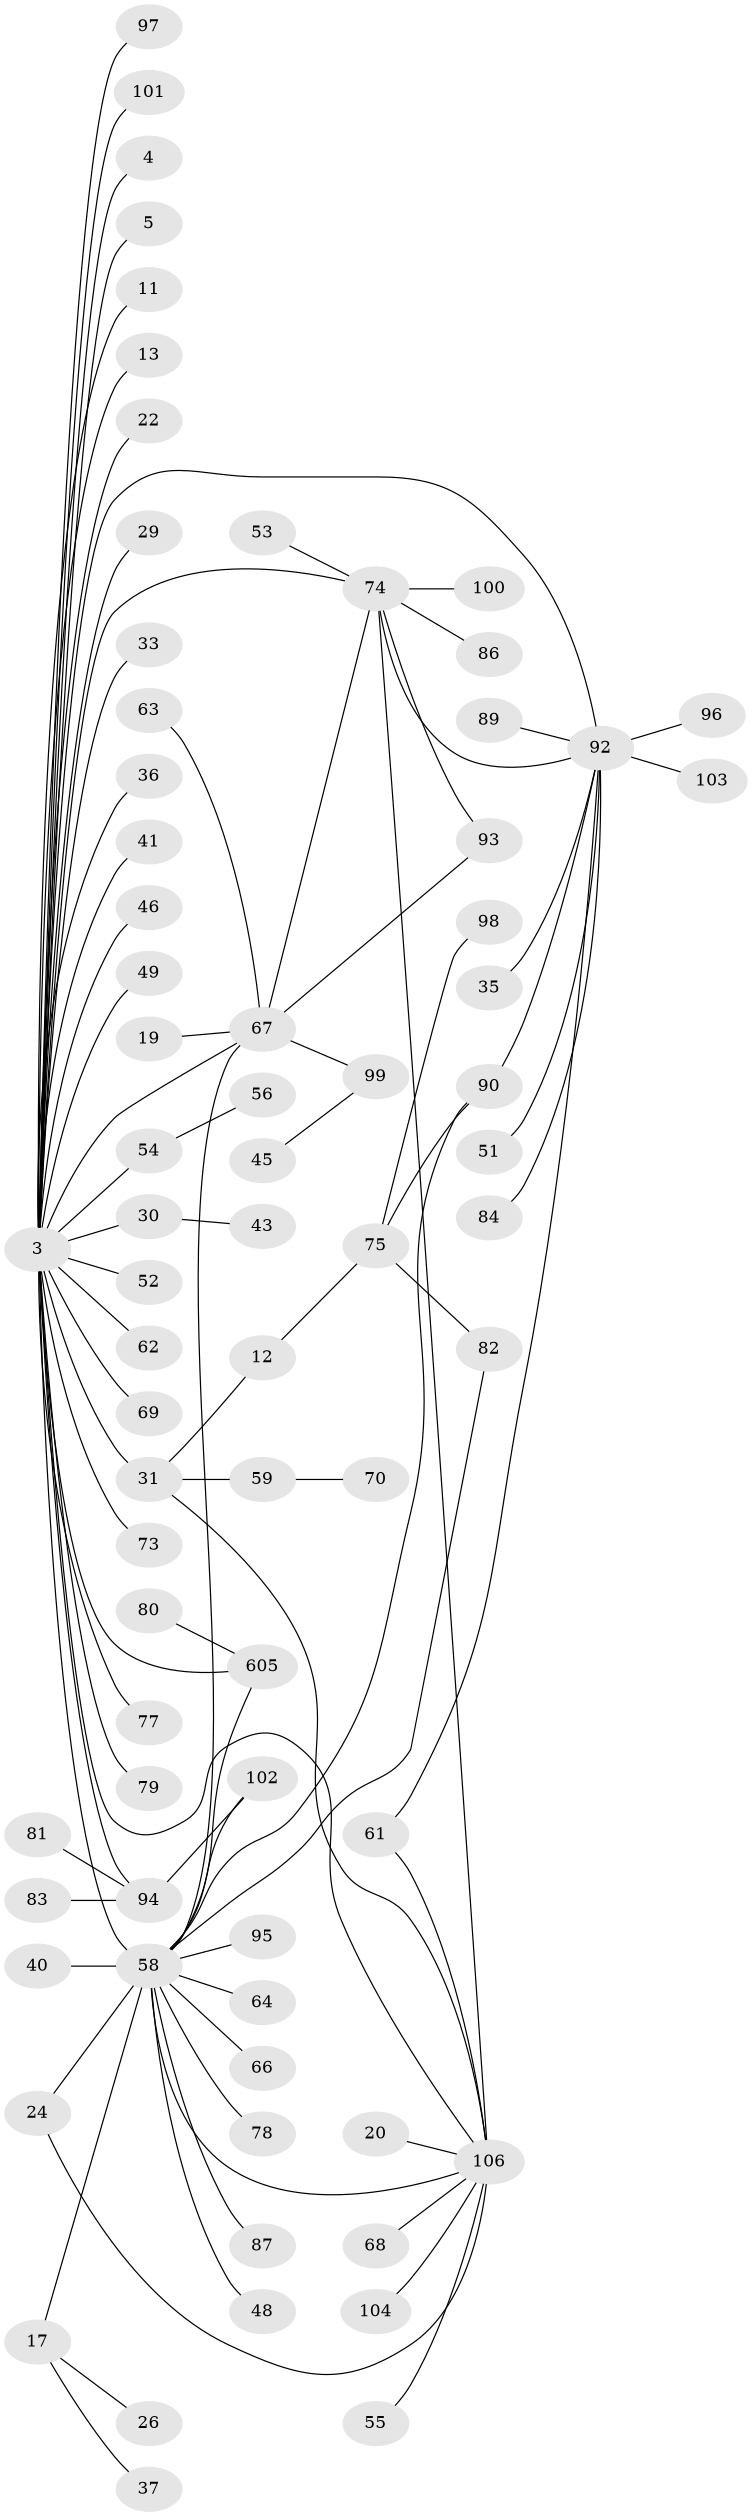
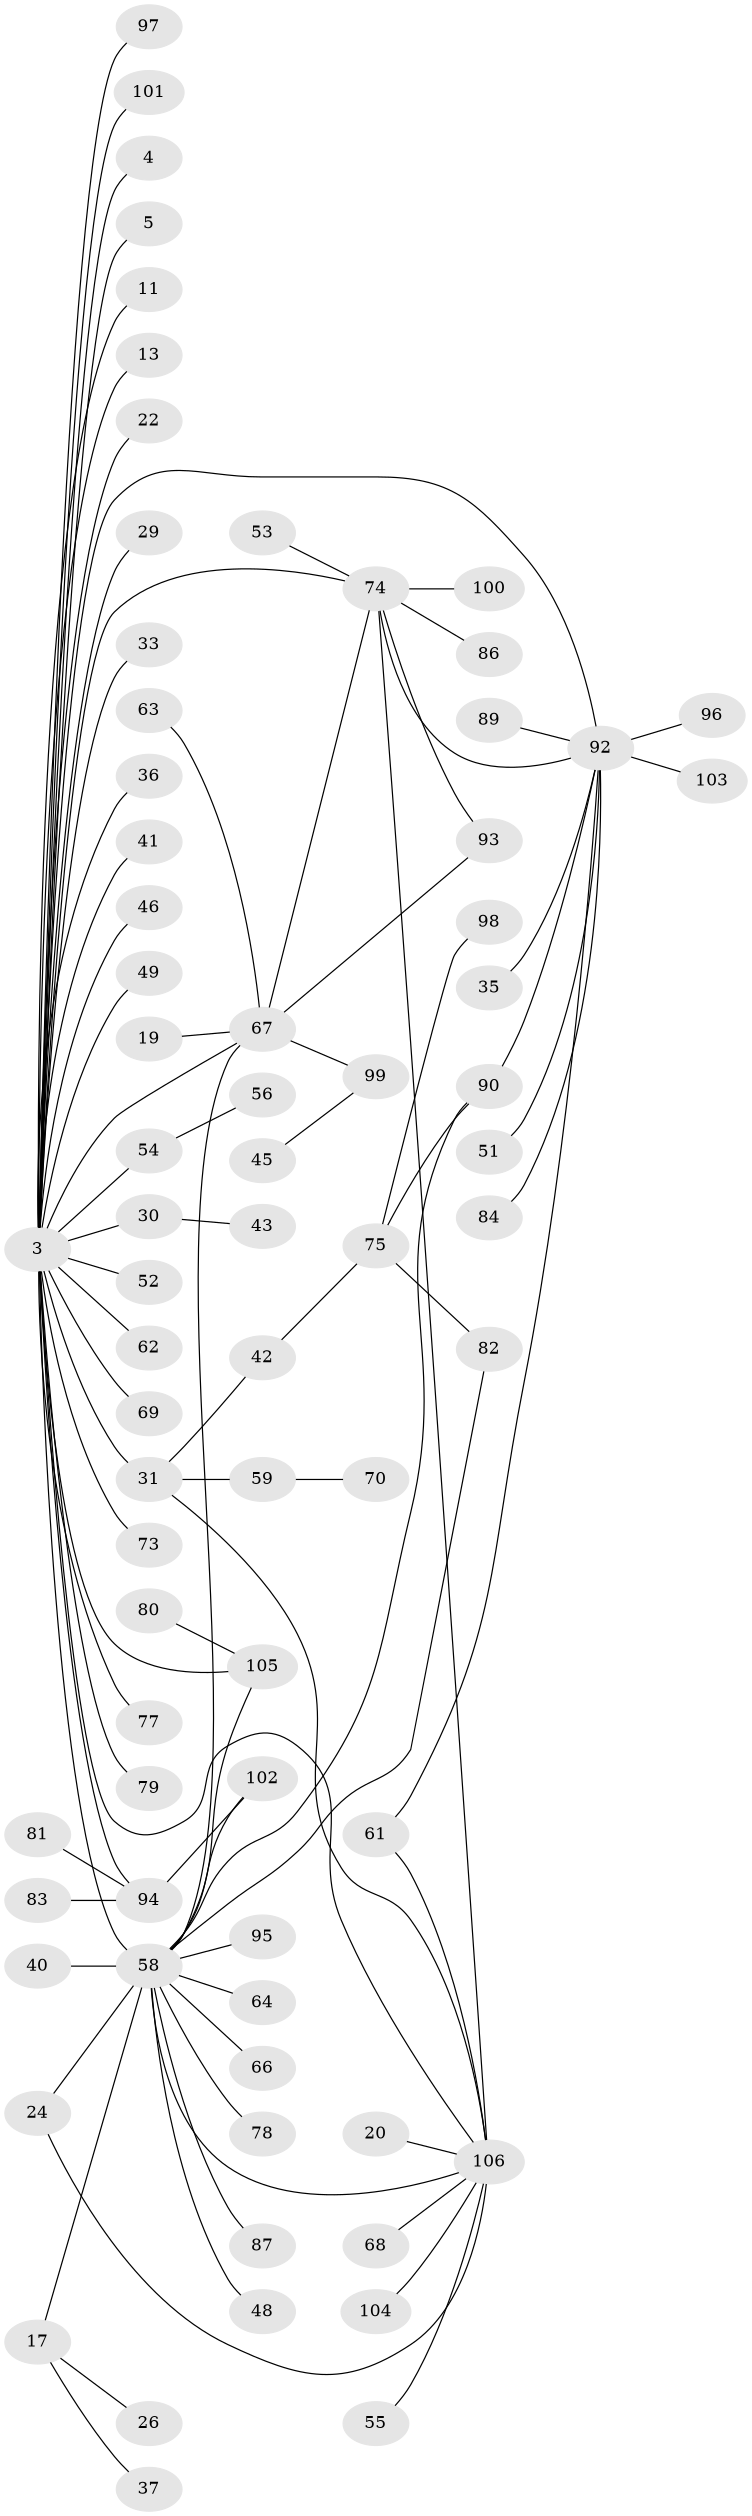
(263, 1358) -> (263, 1358)
(263, 1667) -> (263, 1667)
